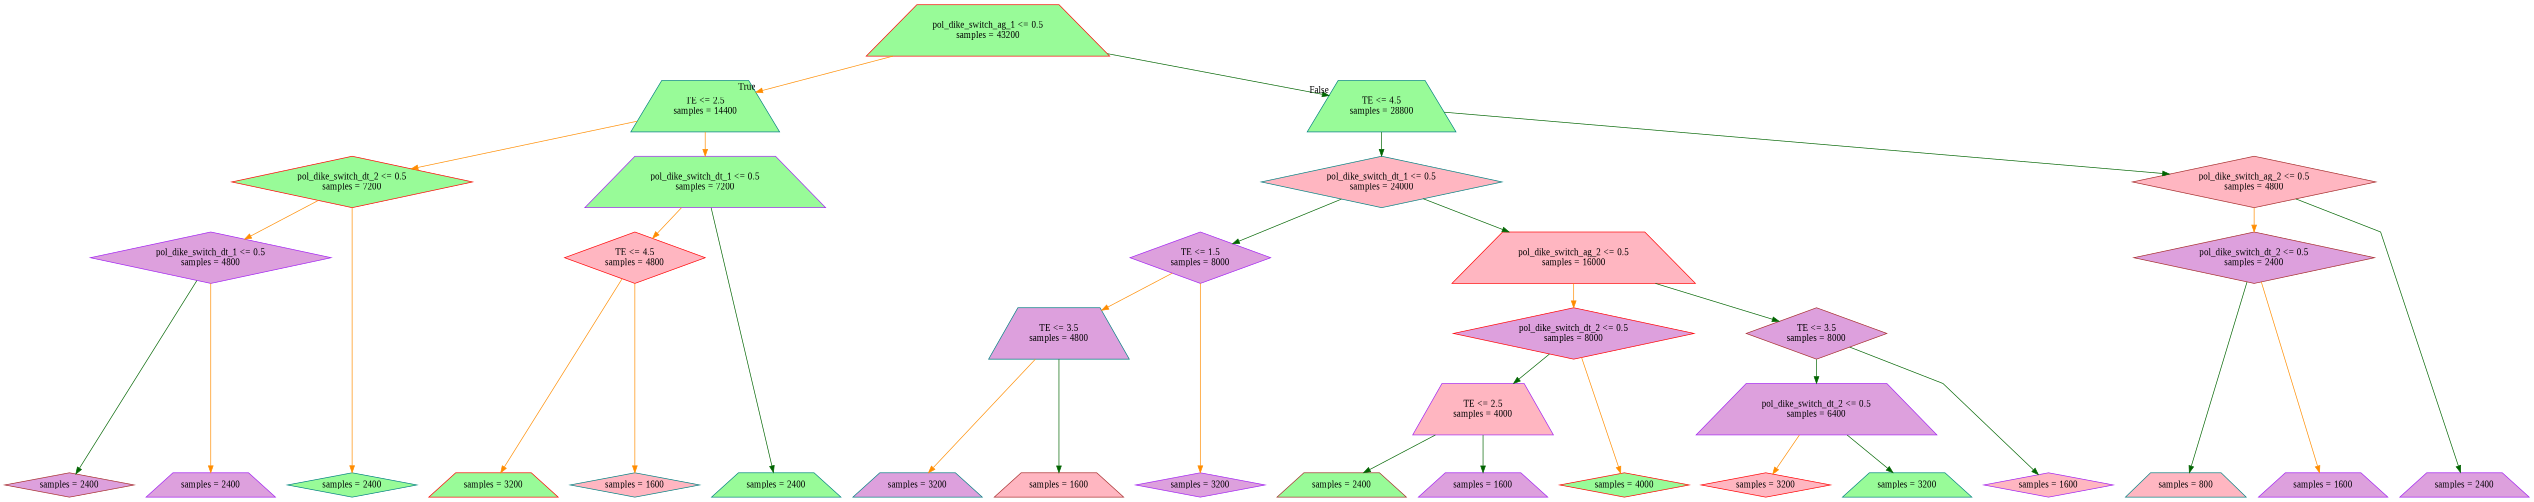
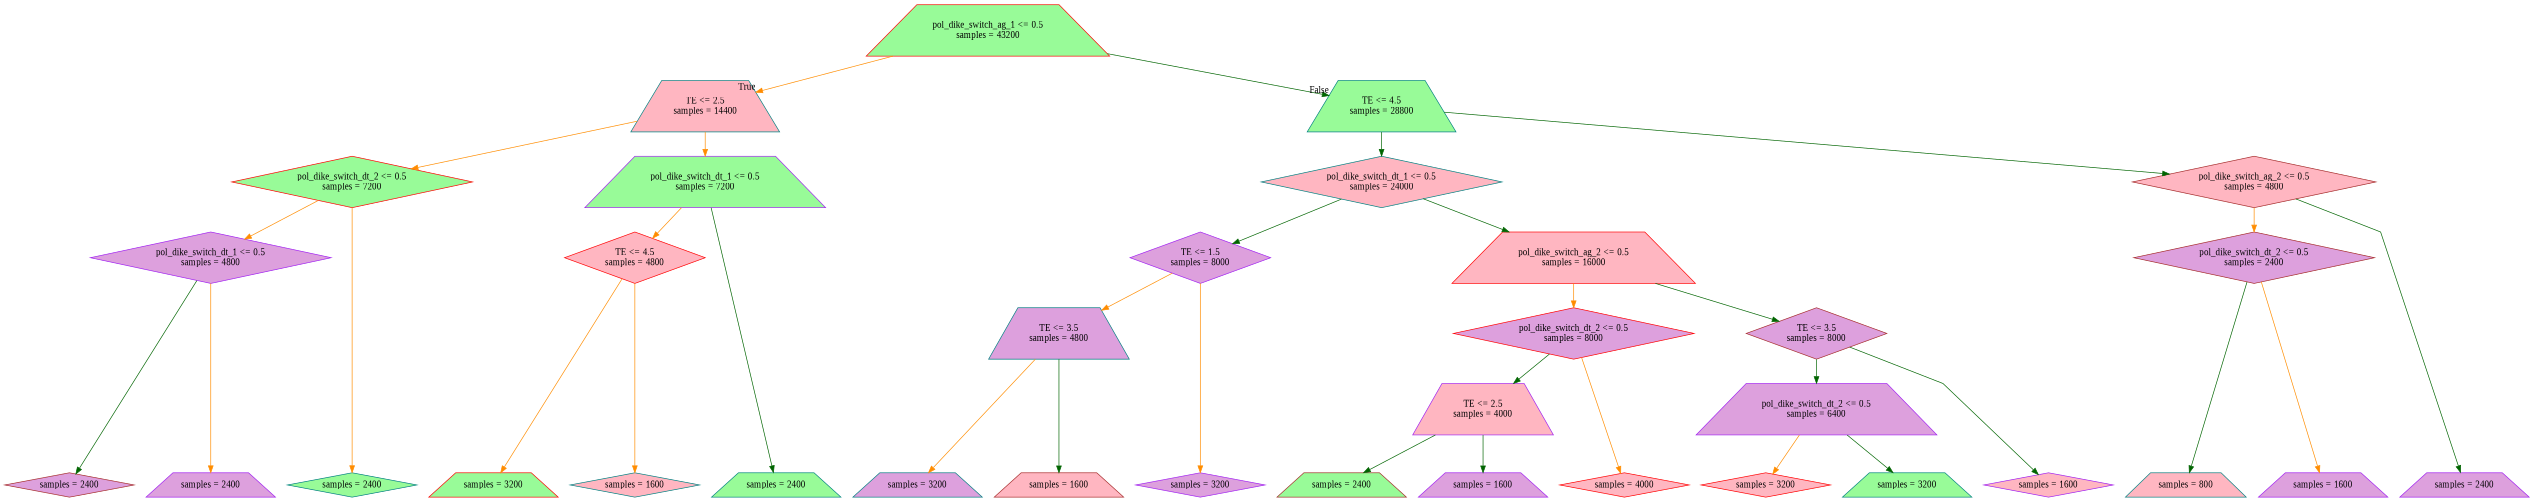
(705, 106) -> (705, 106)
(1624, 485) -> (1624, 485)
